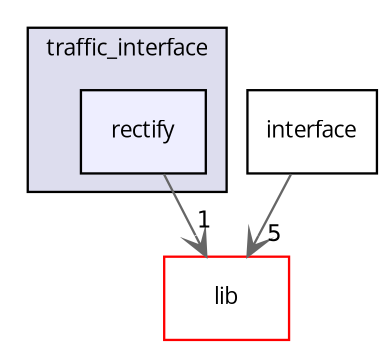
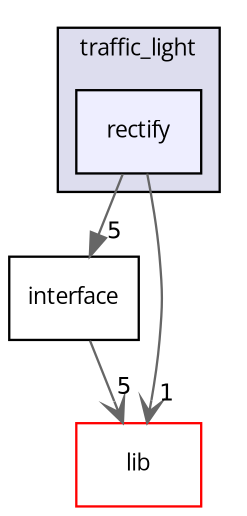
(127, 50) -> (139, 50)
none -> (110, 206)
